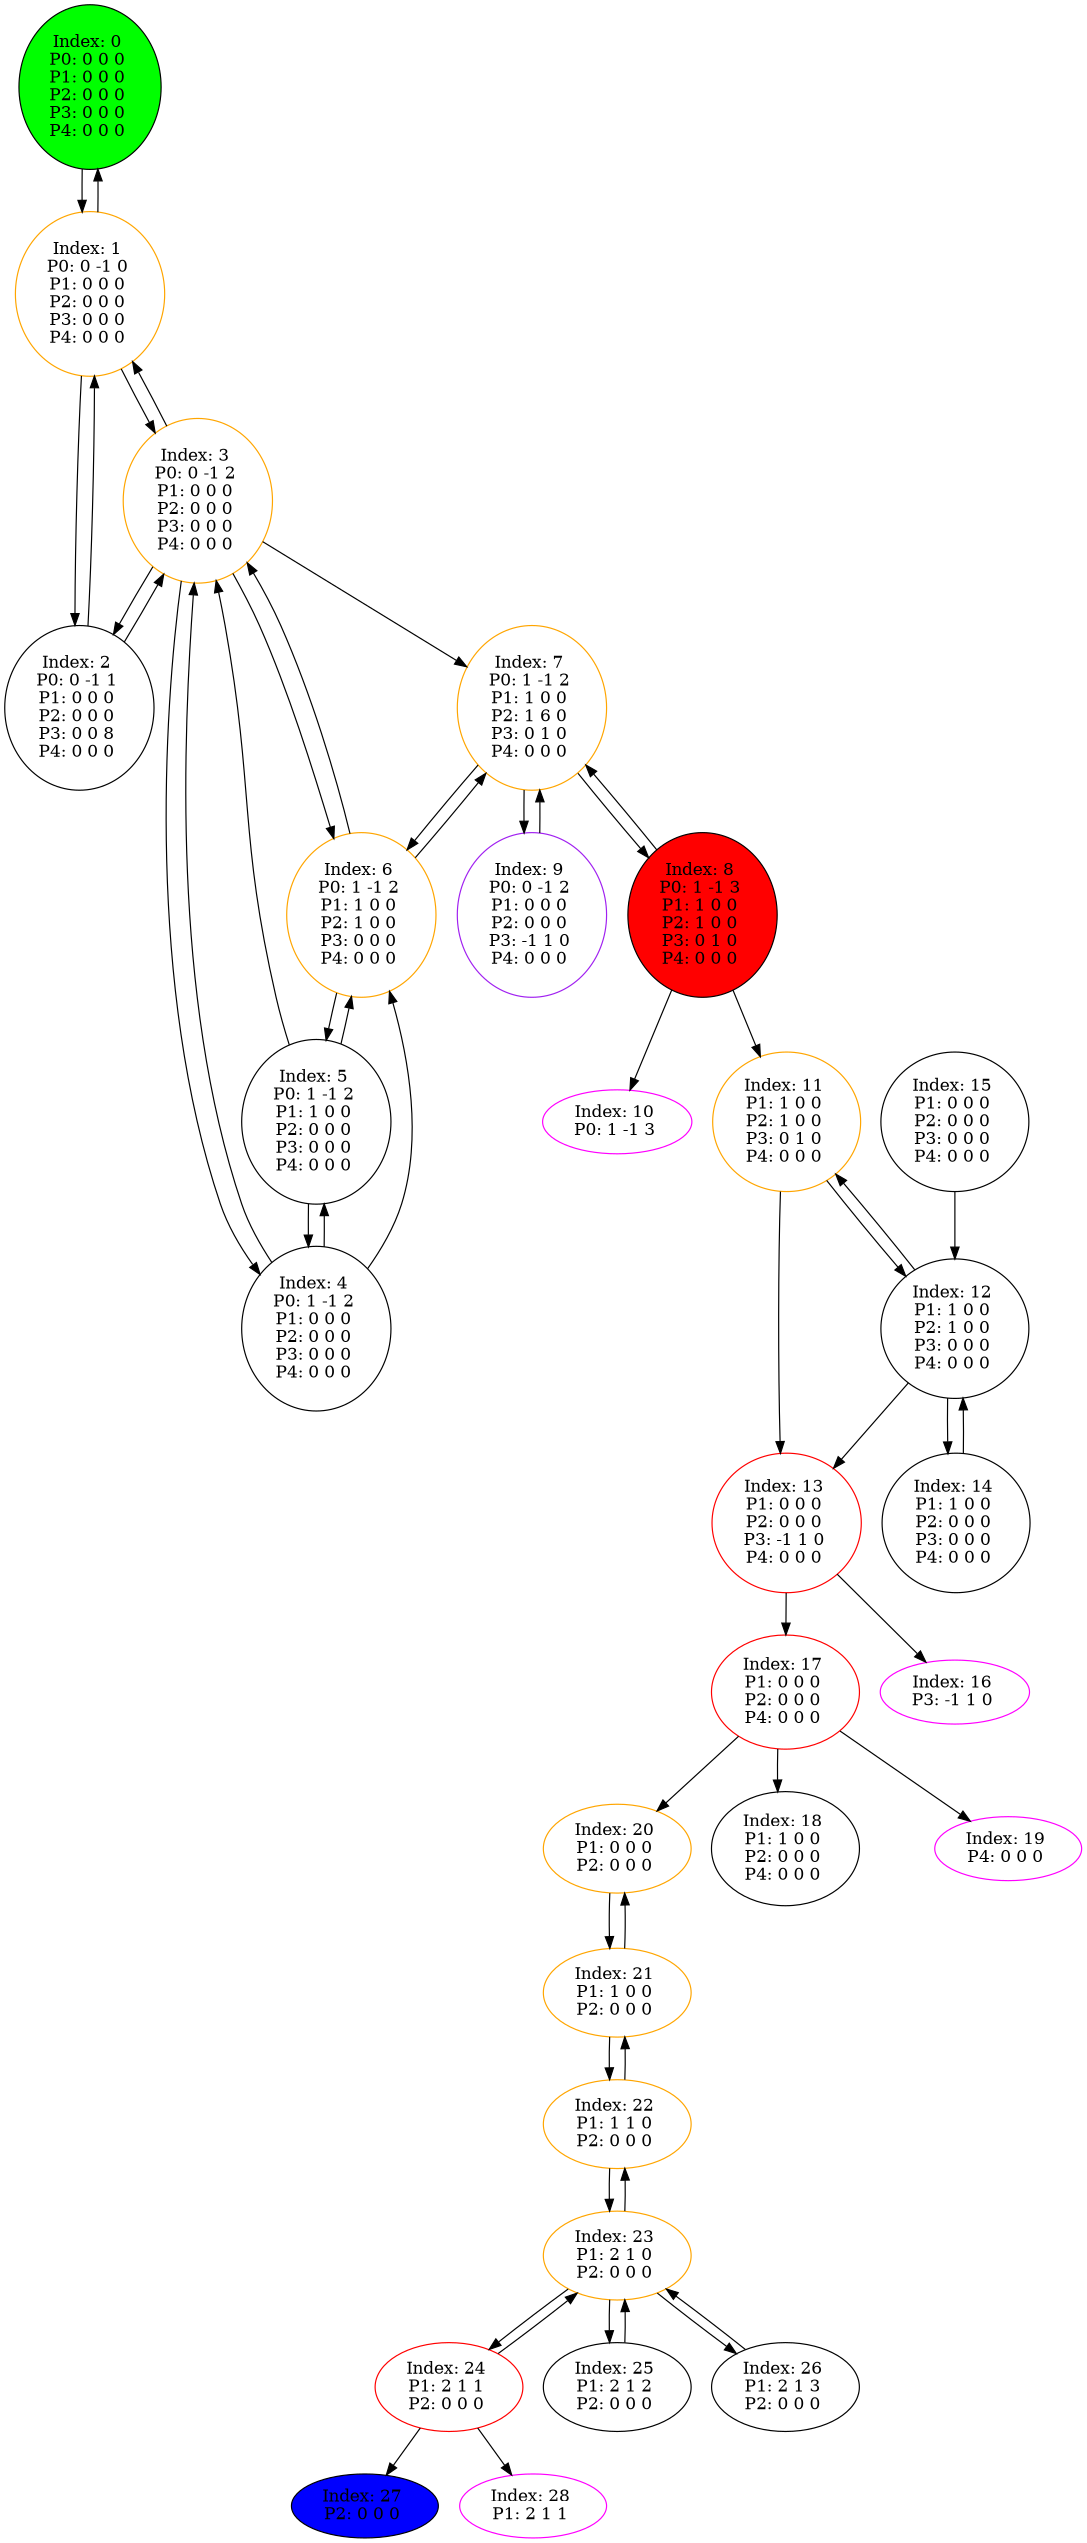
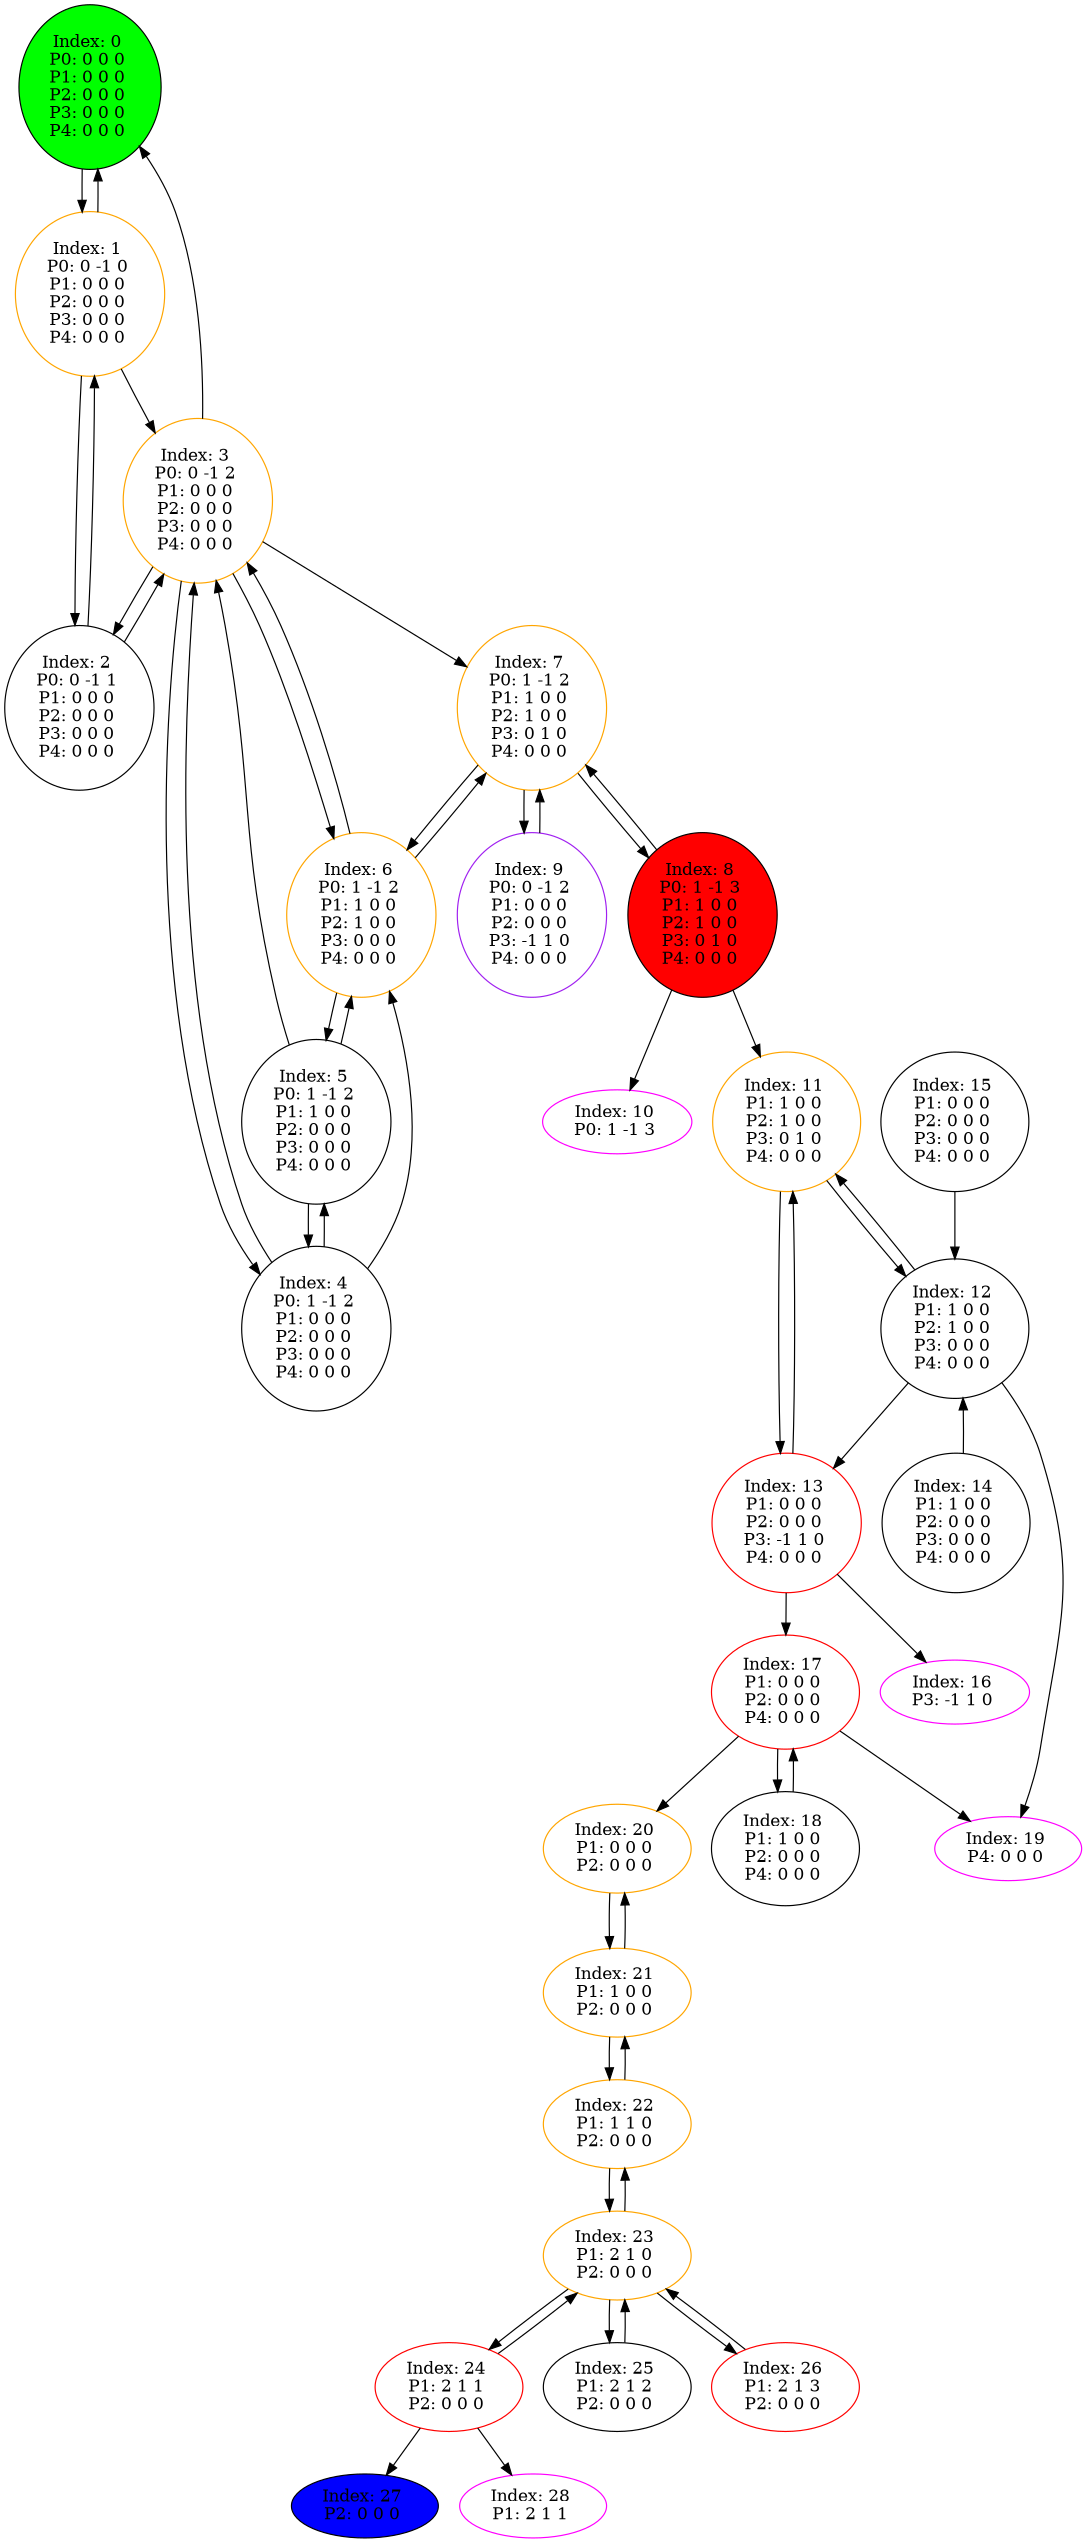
(153, 399) -> (193, 283)
(79, 708) -> (79, 708)
(532, 708) -> (532, 708)
none -> (795, 1328)
(947, 1420) -> (1063, 1590)
none -> (793, 1776)
(785, 2387) -> (785, 2387)
